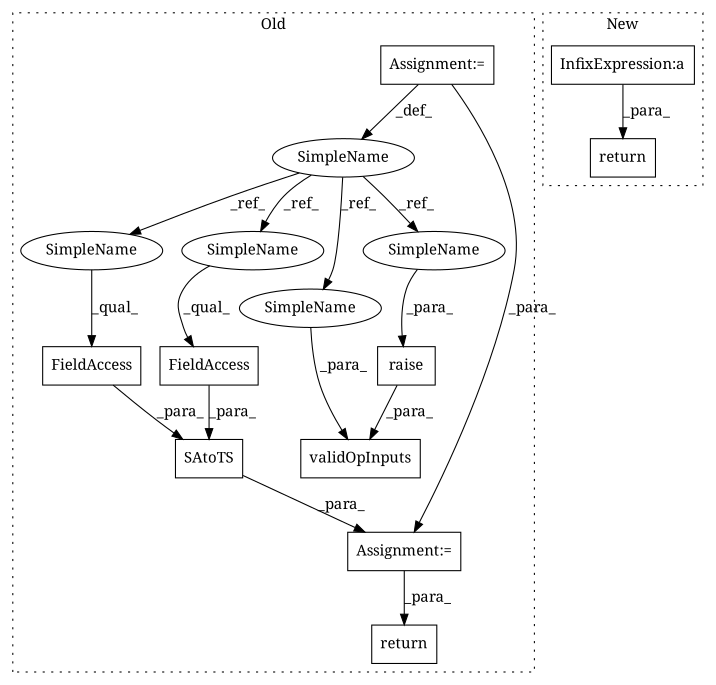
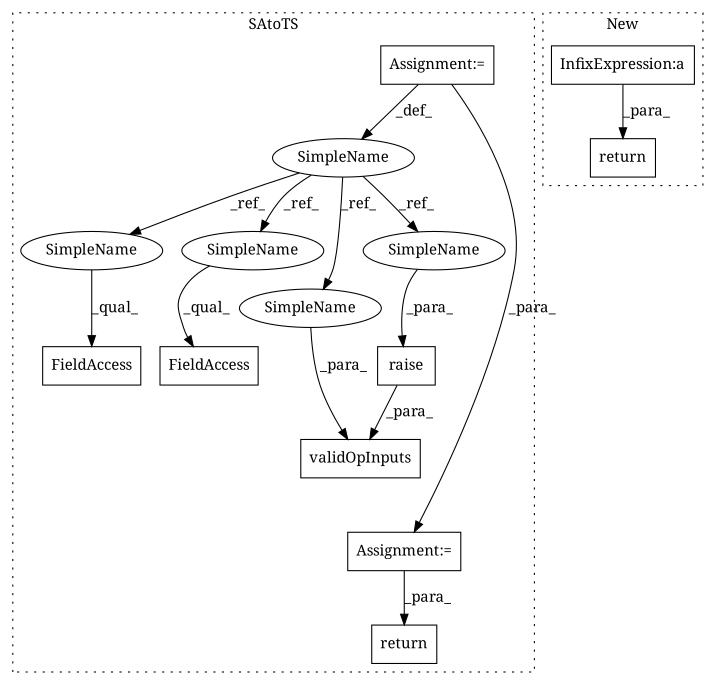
(274, 25) -> (274, 25)
(209, 459) -> none
